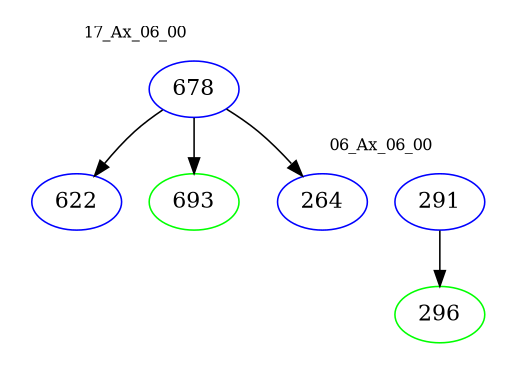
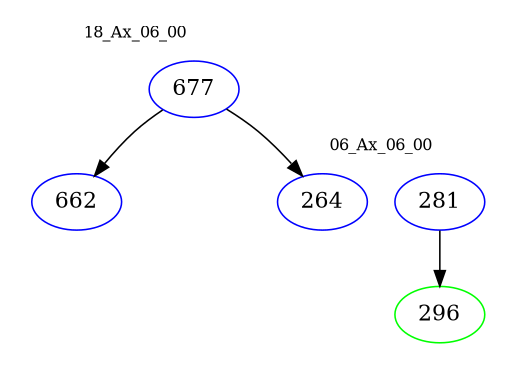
(135, 34) -> (135, 34)
(194, 89) -> (194, 89)
(77, 202) -> (77, 202)
(194, 202) -> none
(440, 202) -> (440, 202)
